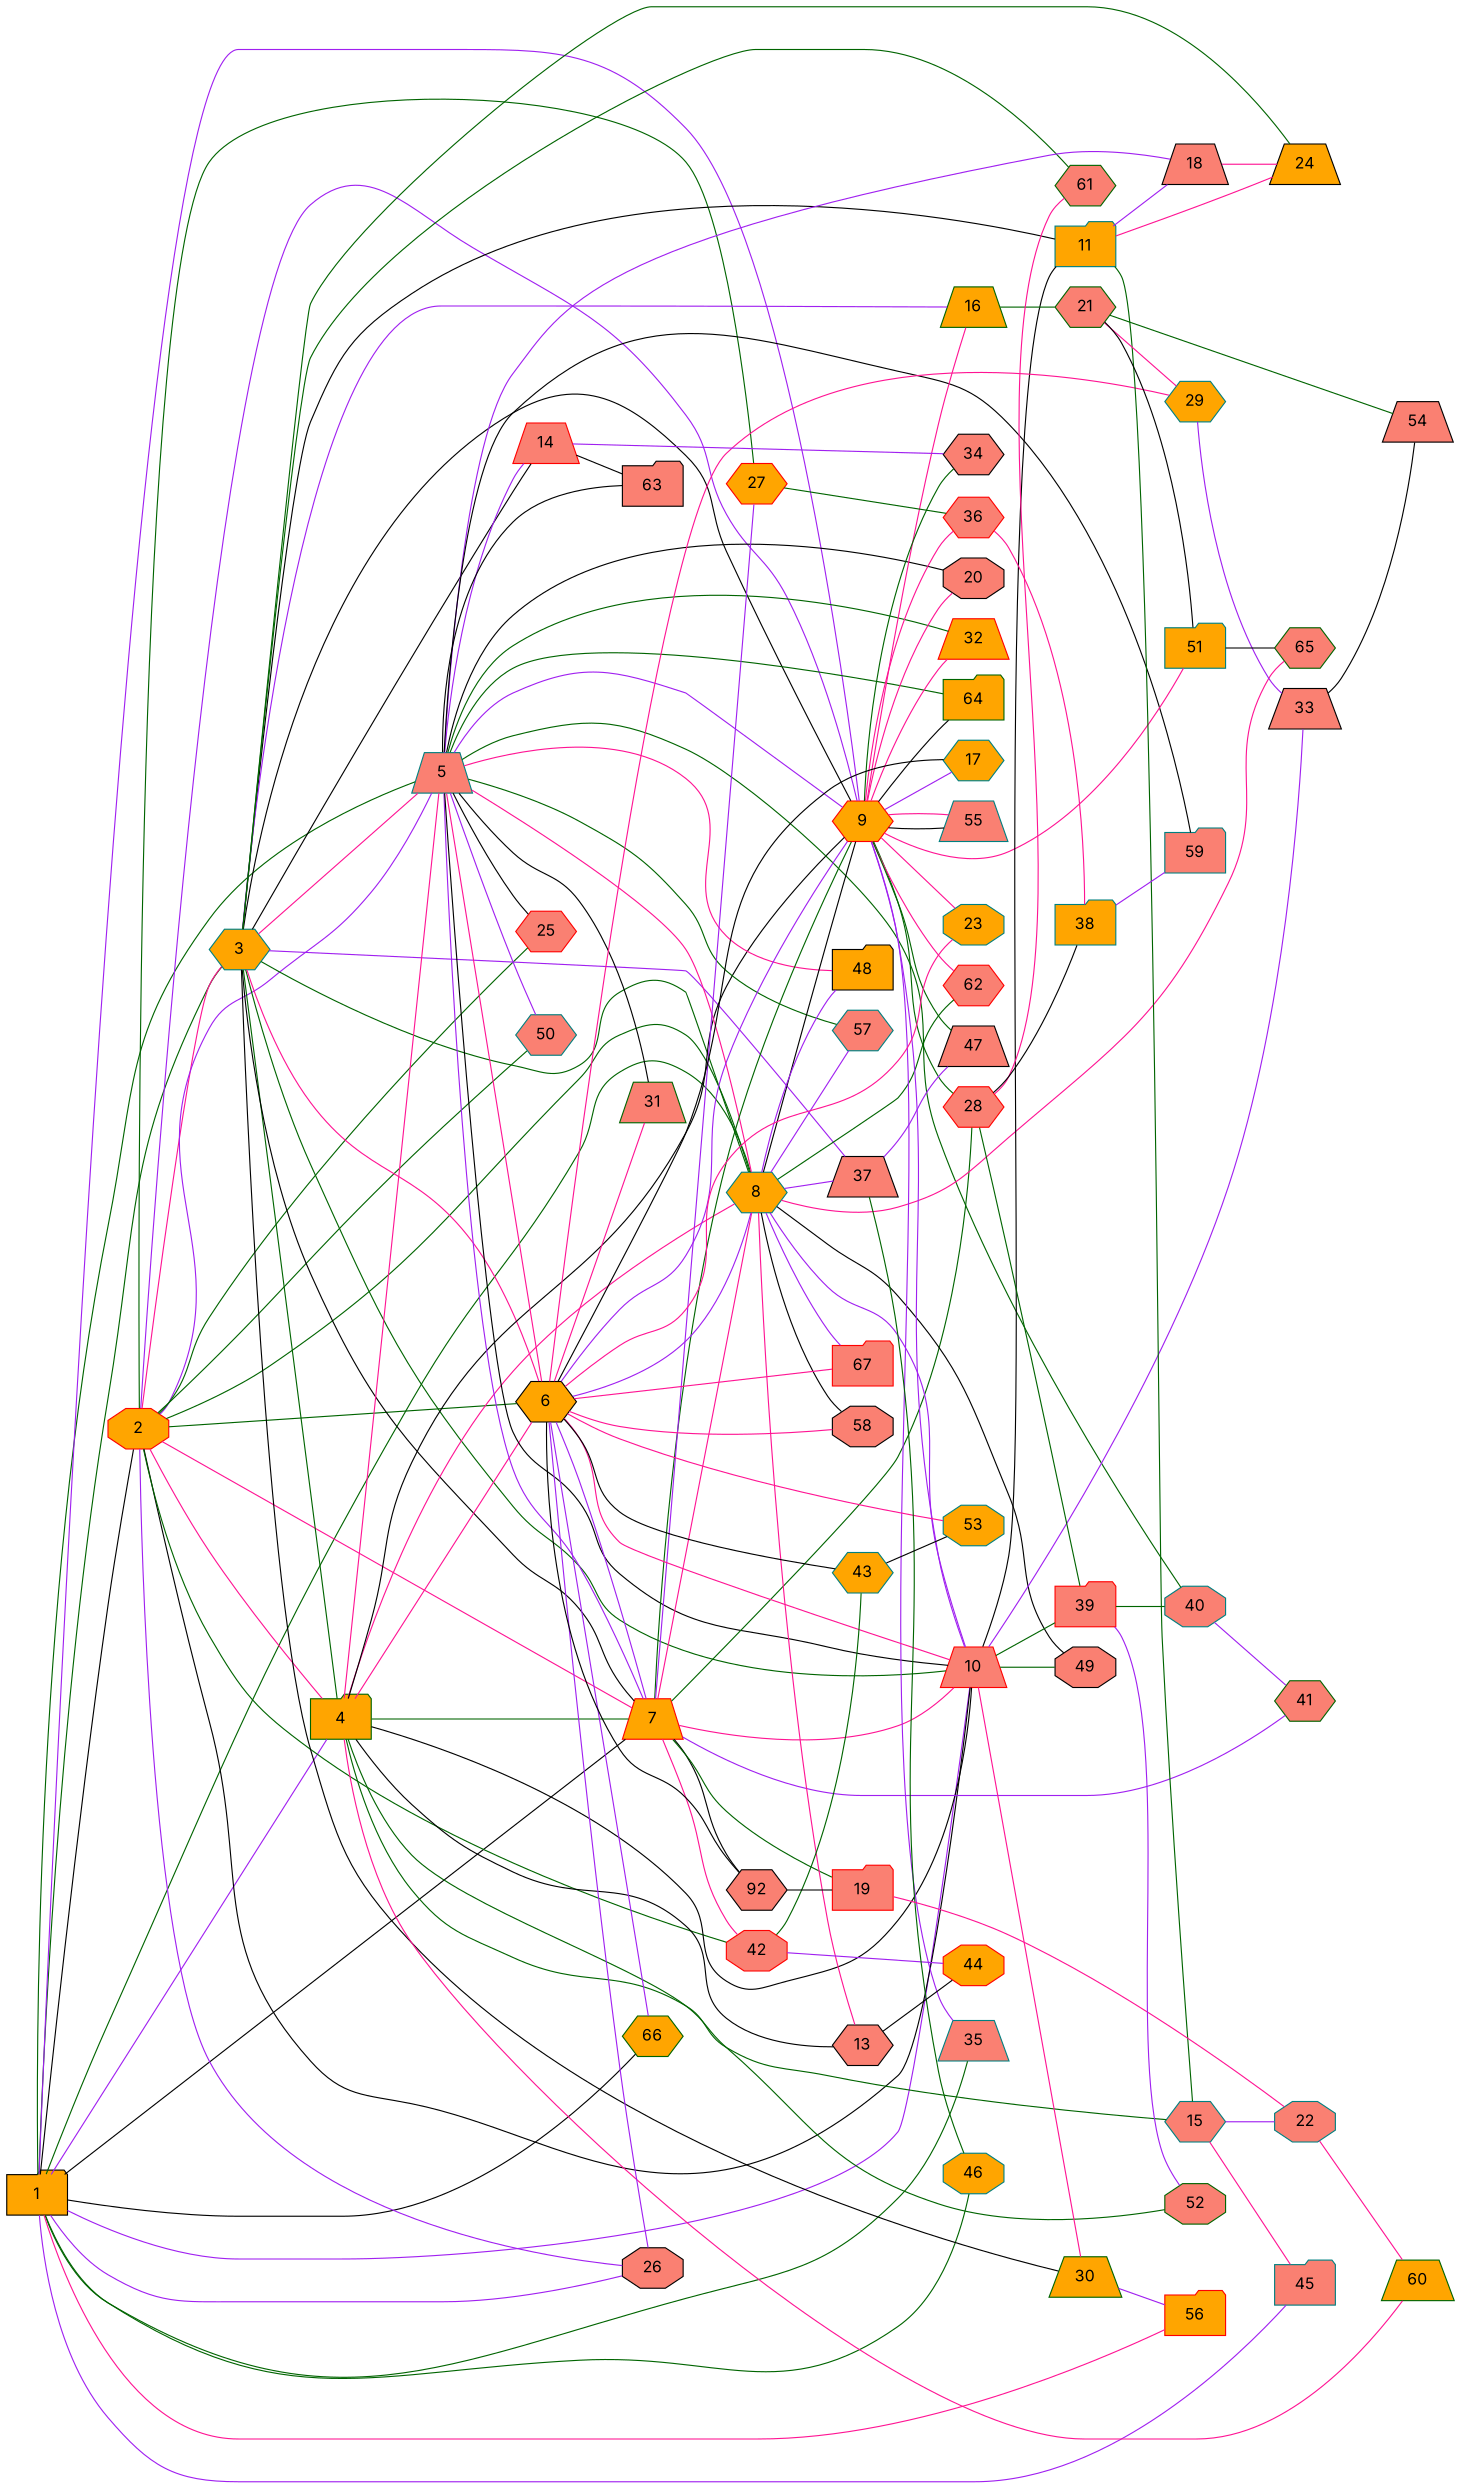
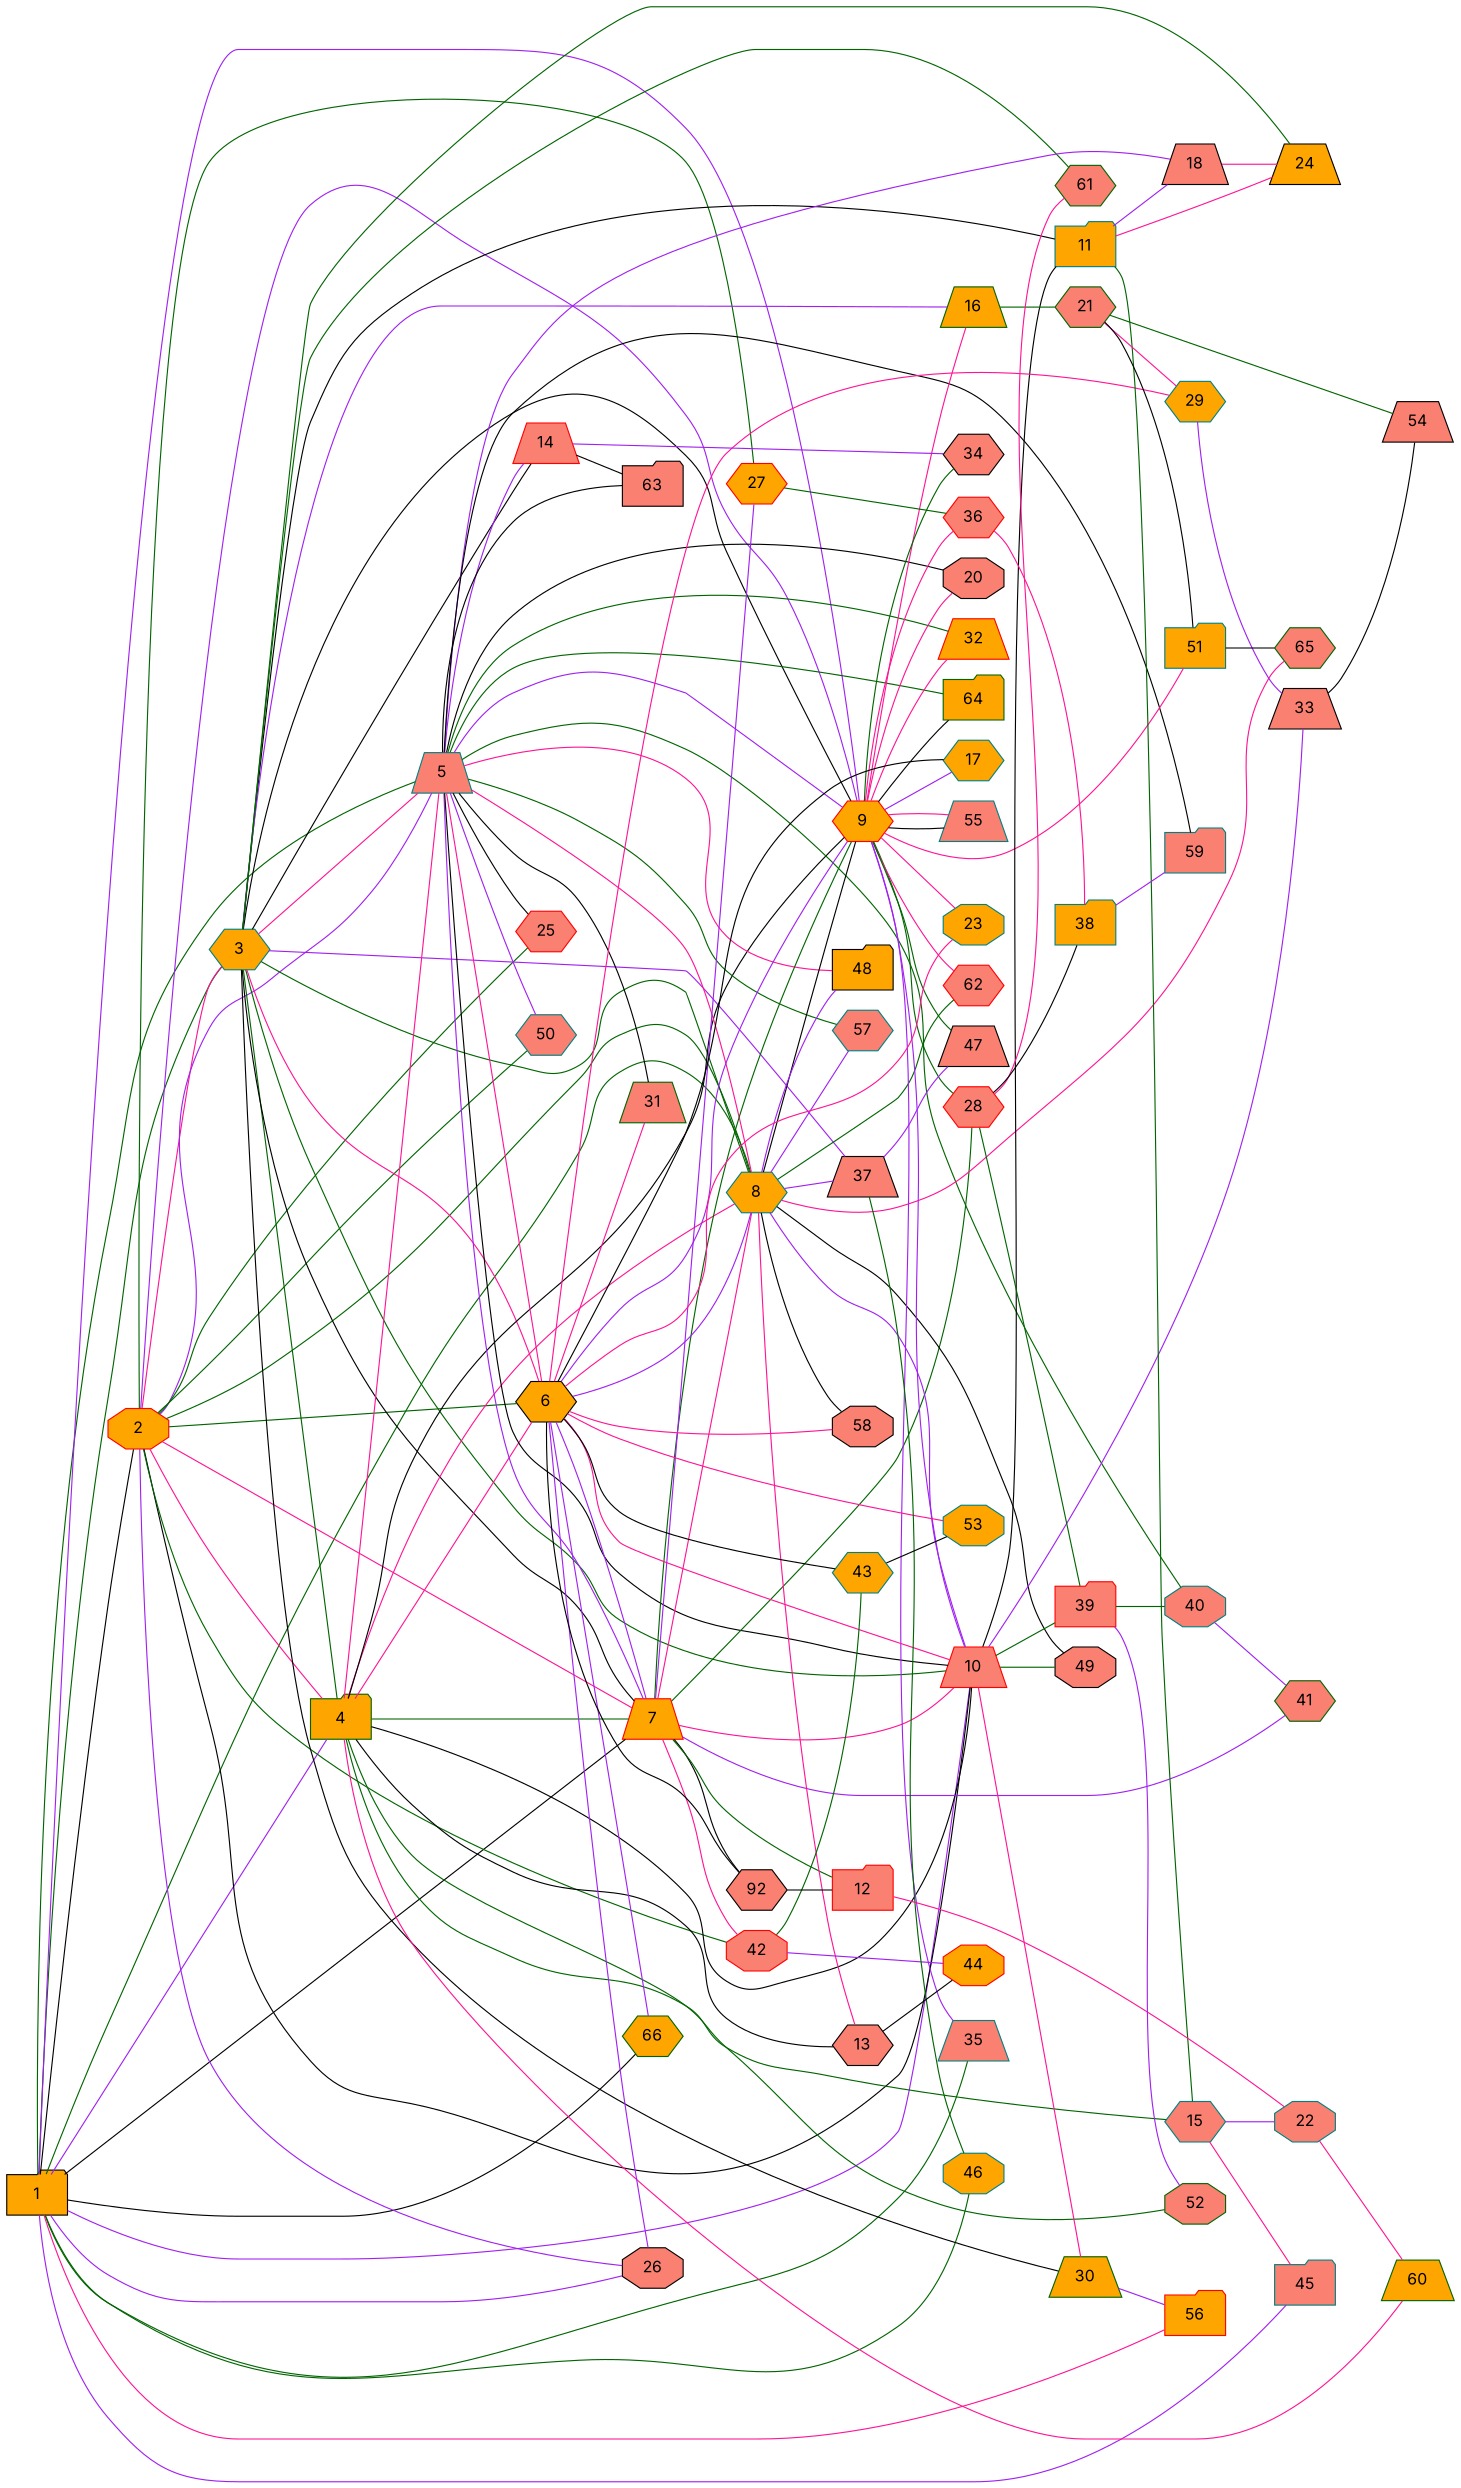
(863, 1366) -> none
(863, 1890) -> (863, 1890)
